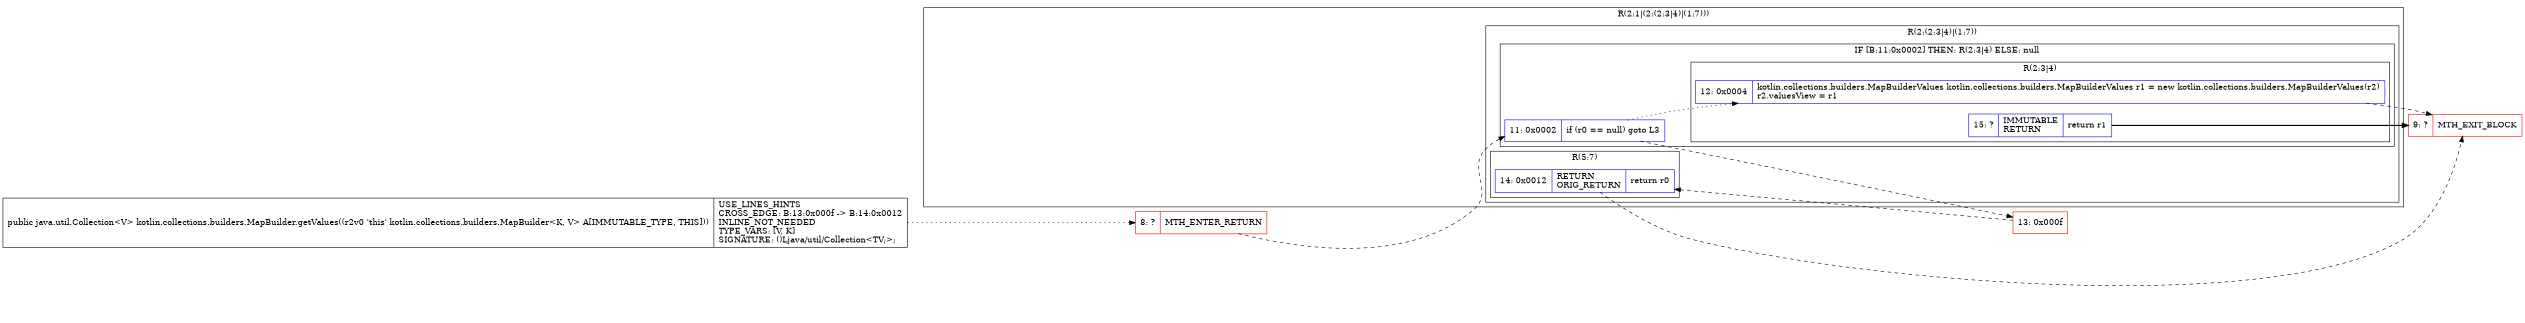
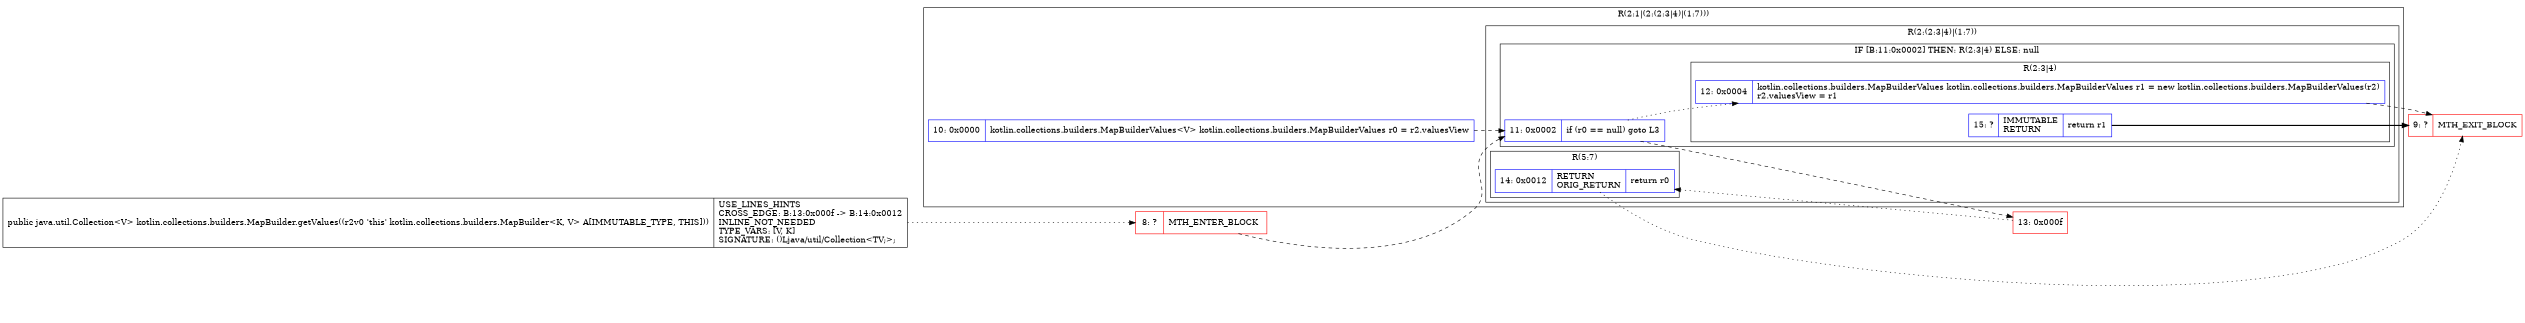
none -> (1201, 131)
(1913, 211) -> (1913, 211)
(1214, 222) -> (1214, 222)
(2055, 284) -> (2055, 284)
